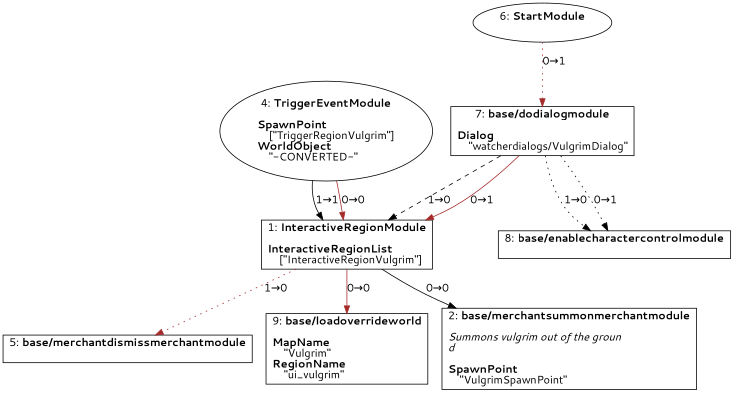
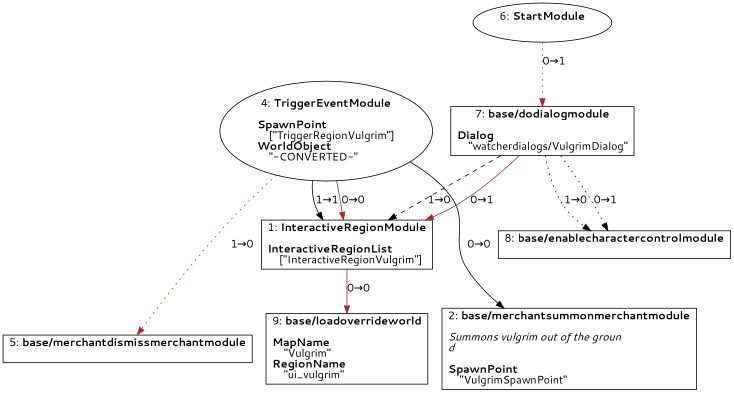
(415, 289) -> (459, 229)
(229, 300) -> (205, 248)
